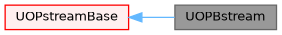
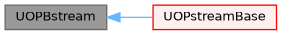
(158, 17) -> (136, 17)
